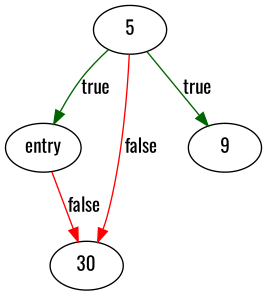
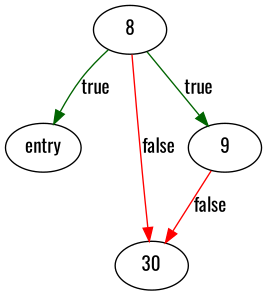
(130, 30) -> (130, 30)
(63, 200) -> (192, 201)
